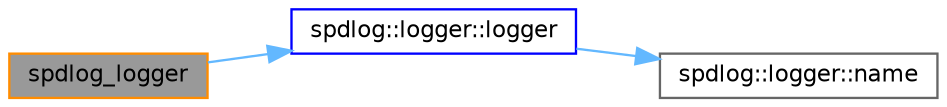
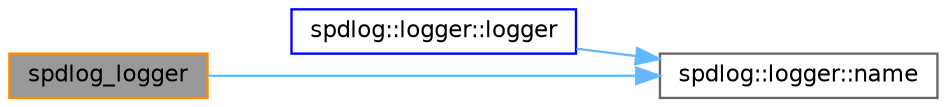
(238, 58) -> (422, 76)
